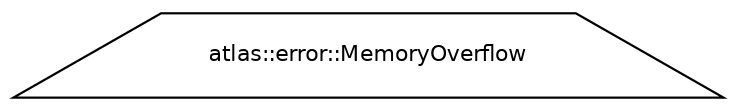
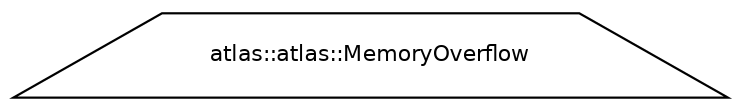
(368, 55) -> (371, 55)
